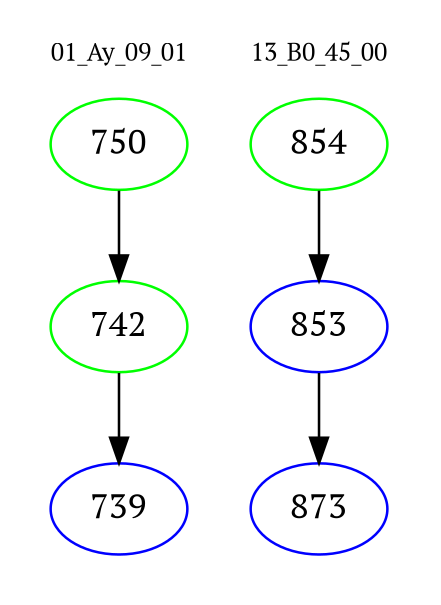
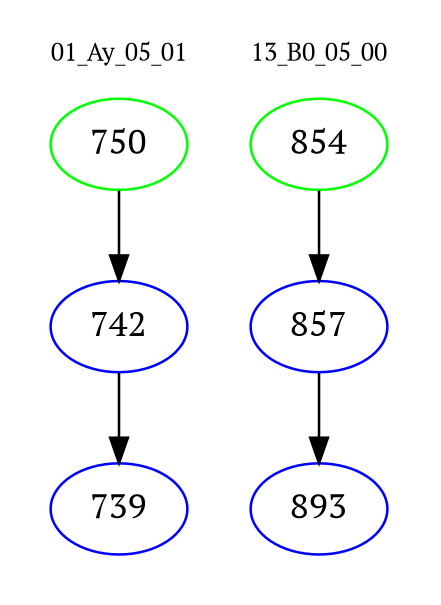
(120, 54) -> (120, 54)
(320, 54) -> (320, 54)
(119, 327) -> (119, 327)
(319, 327) -> (319, 327)
(319, 509) -> (319, 509)
